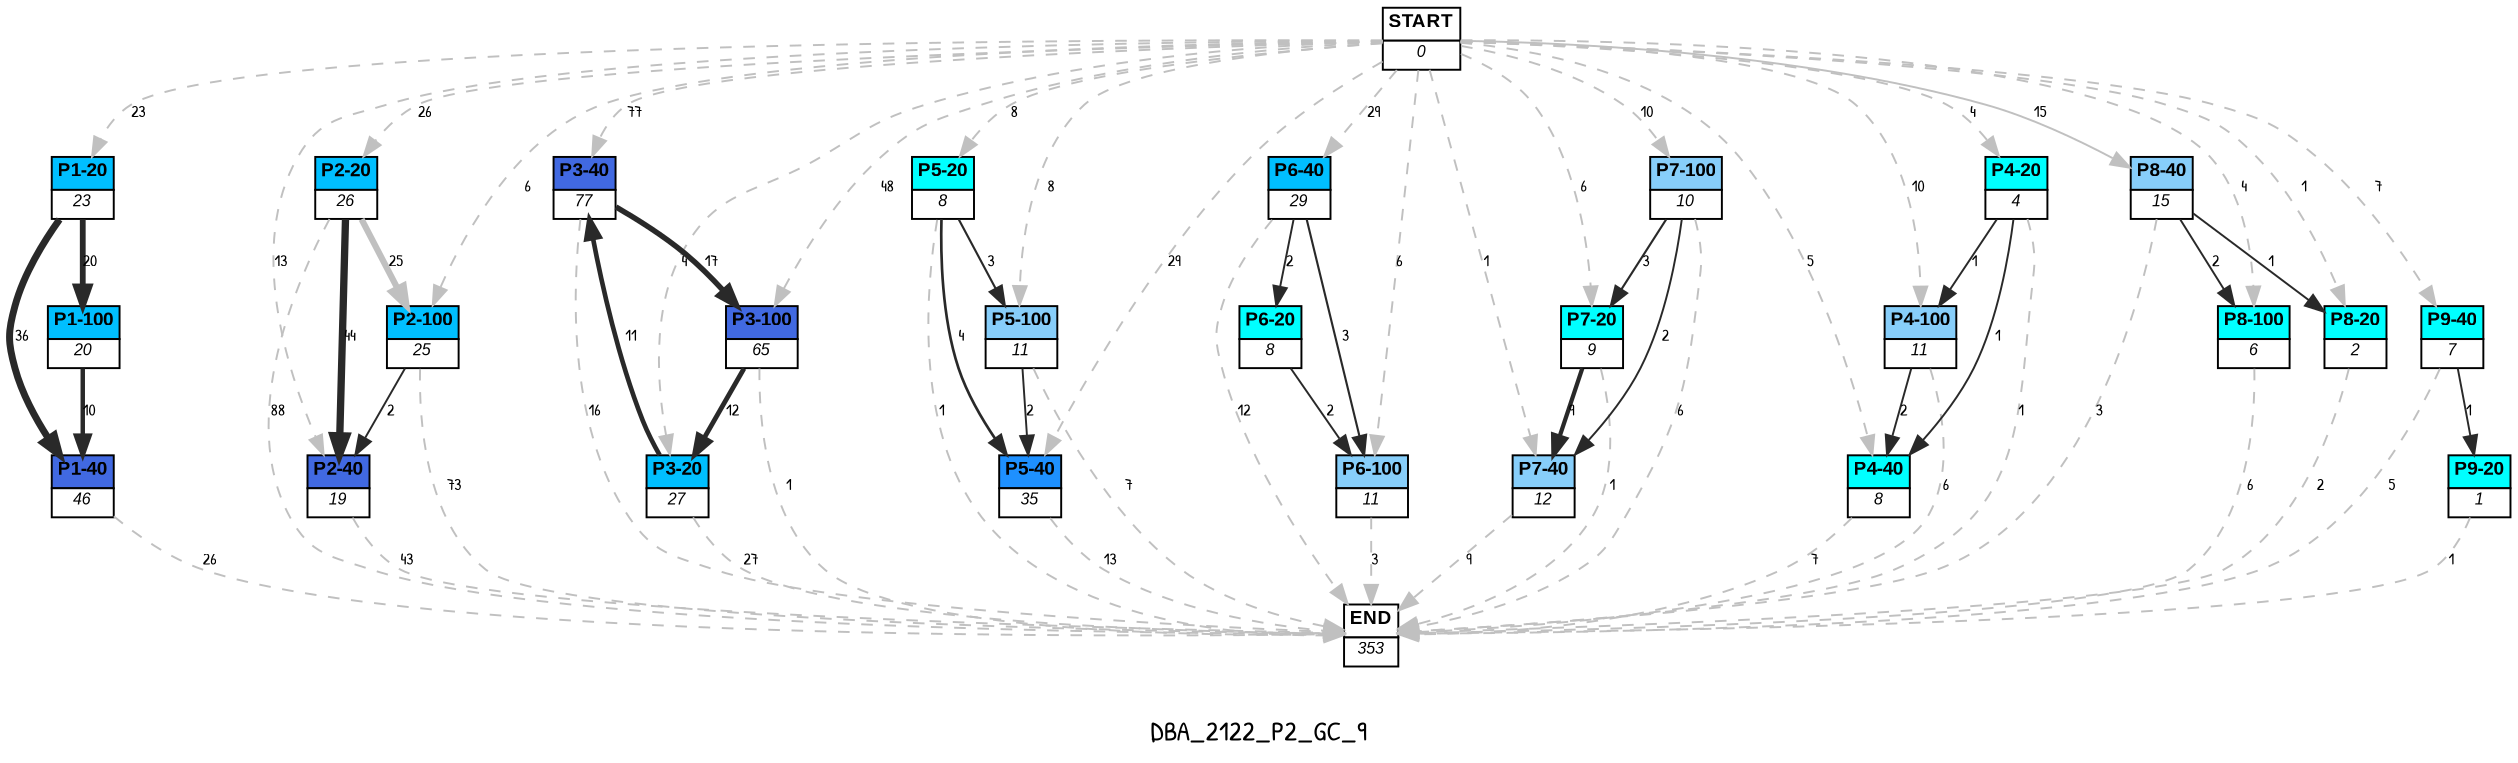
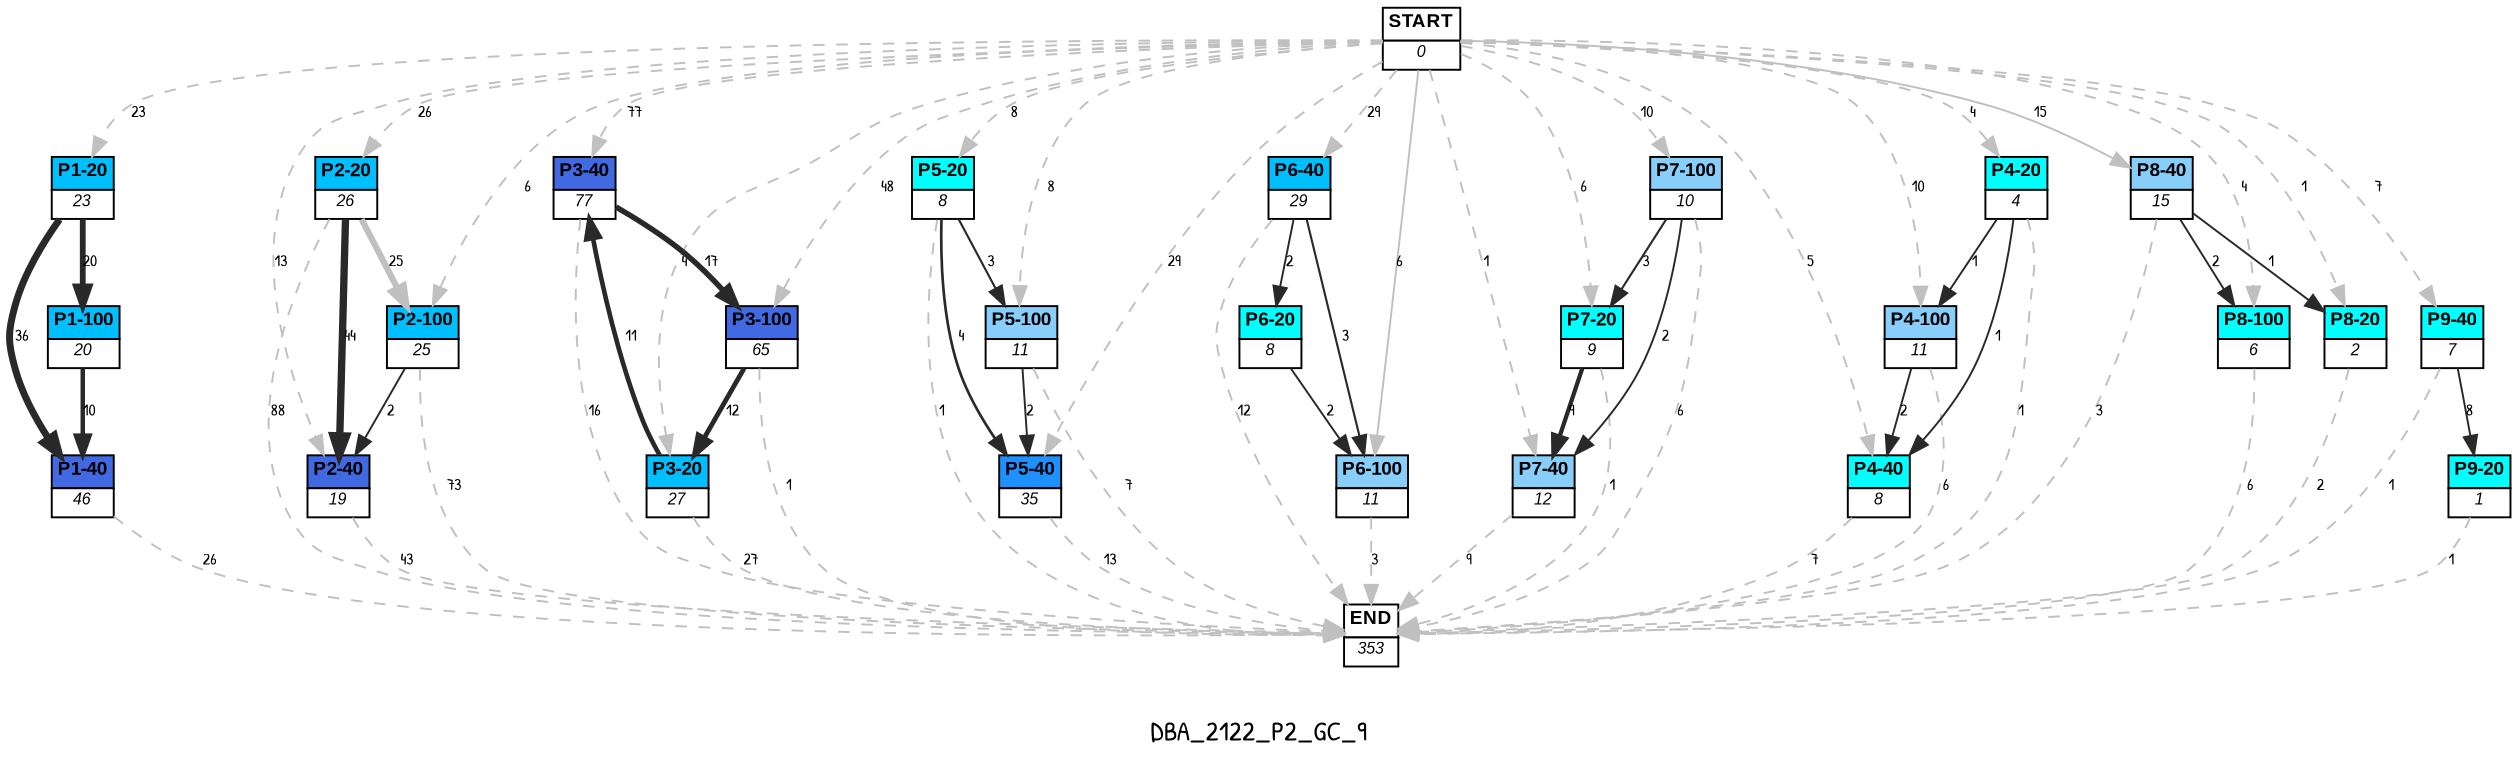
(1398, 253) -> (1398, 253)
(2470, 412) -> (2470, 412)
(2392, 486) -> (2392, 486)
